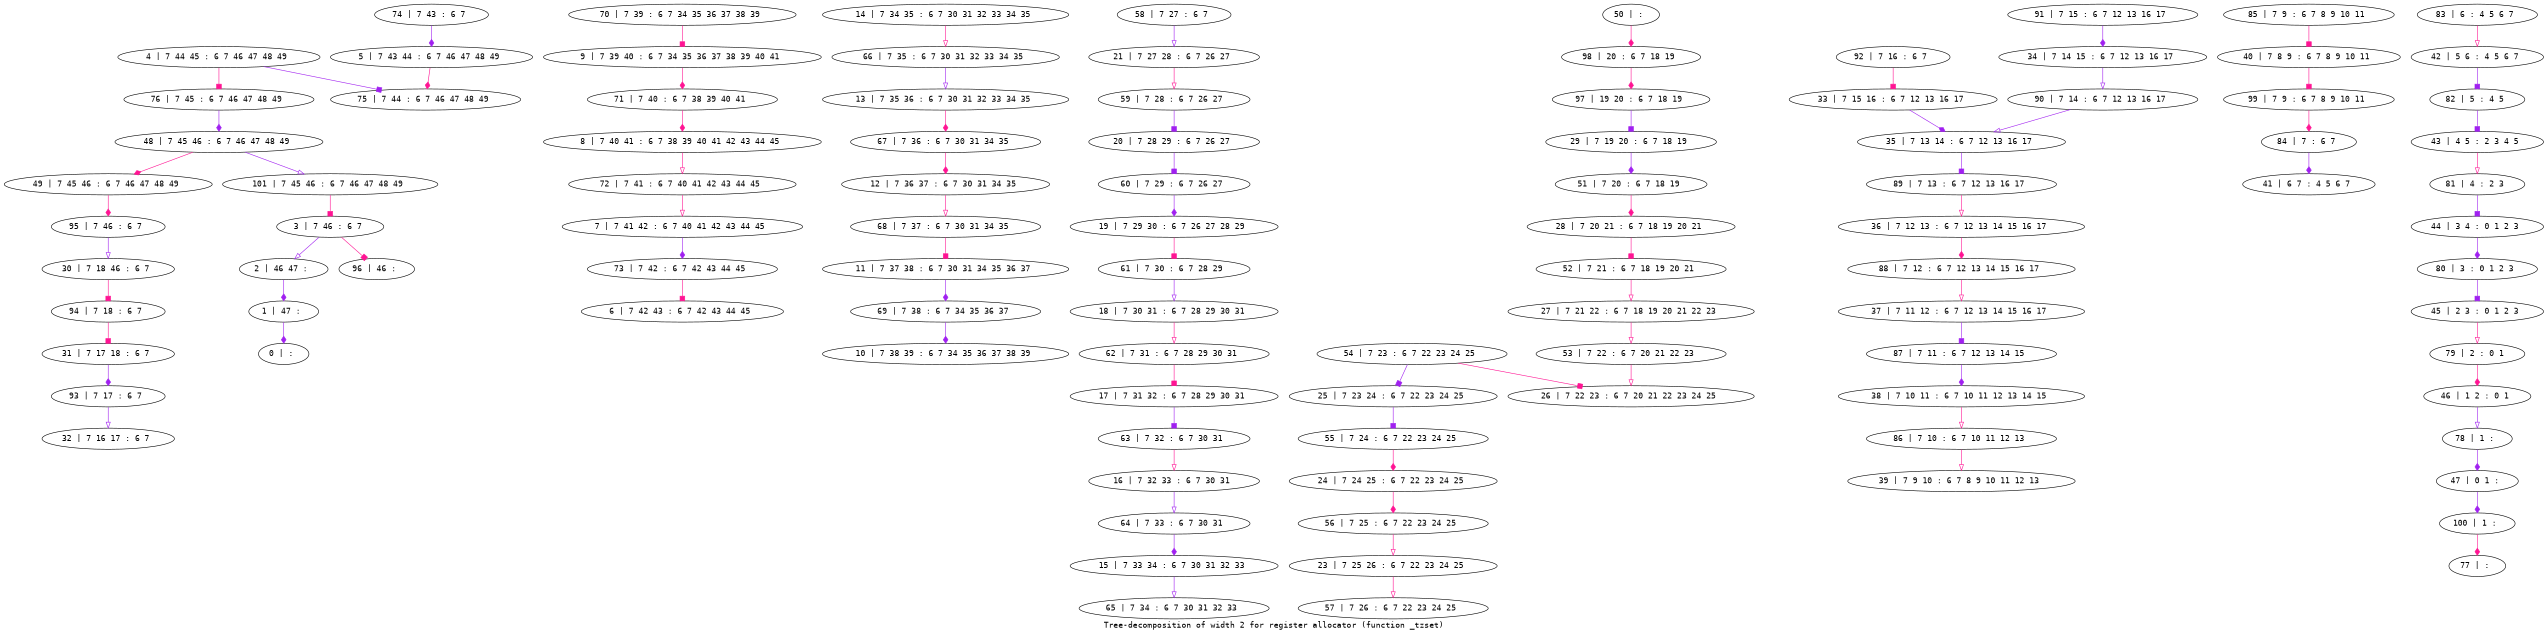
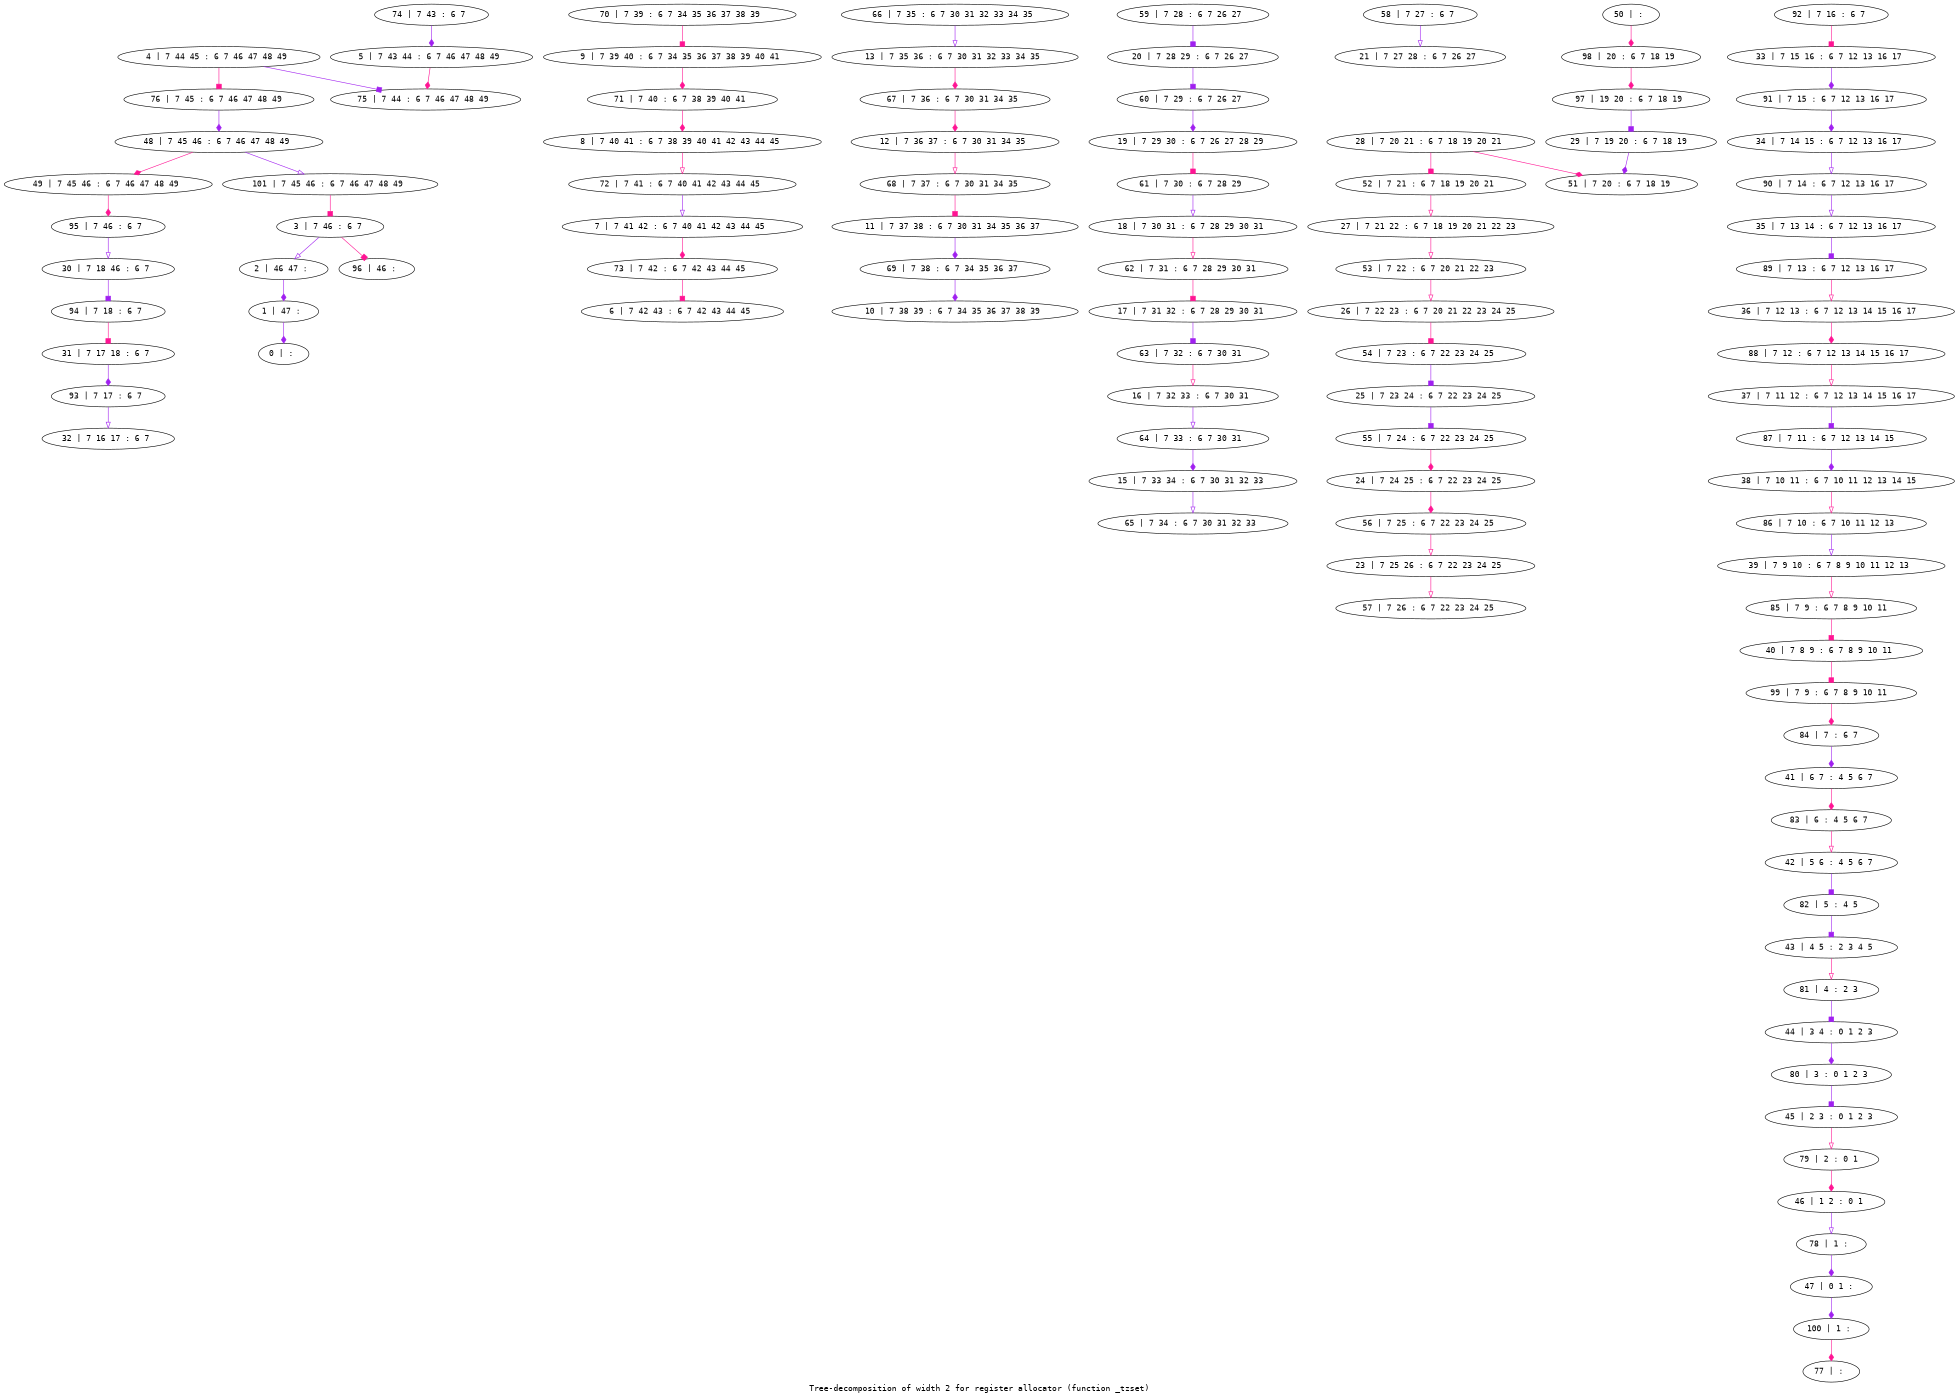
(946, 15) -> none
(1174, 75) -> none
(1924, 119) -> (1831, 75)
(1631, 202) -> (1524, 163)
(682, 203) -> (682, 203)
(682, 244) -> (682, 244)
(108, 287) -> (108, 287)
(1517, 374) -> (1431, 330)
(1961, 457) -> (1831, 542)
none -> (1831, 584)
none -> (1831, 796)
